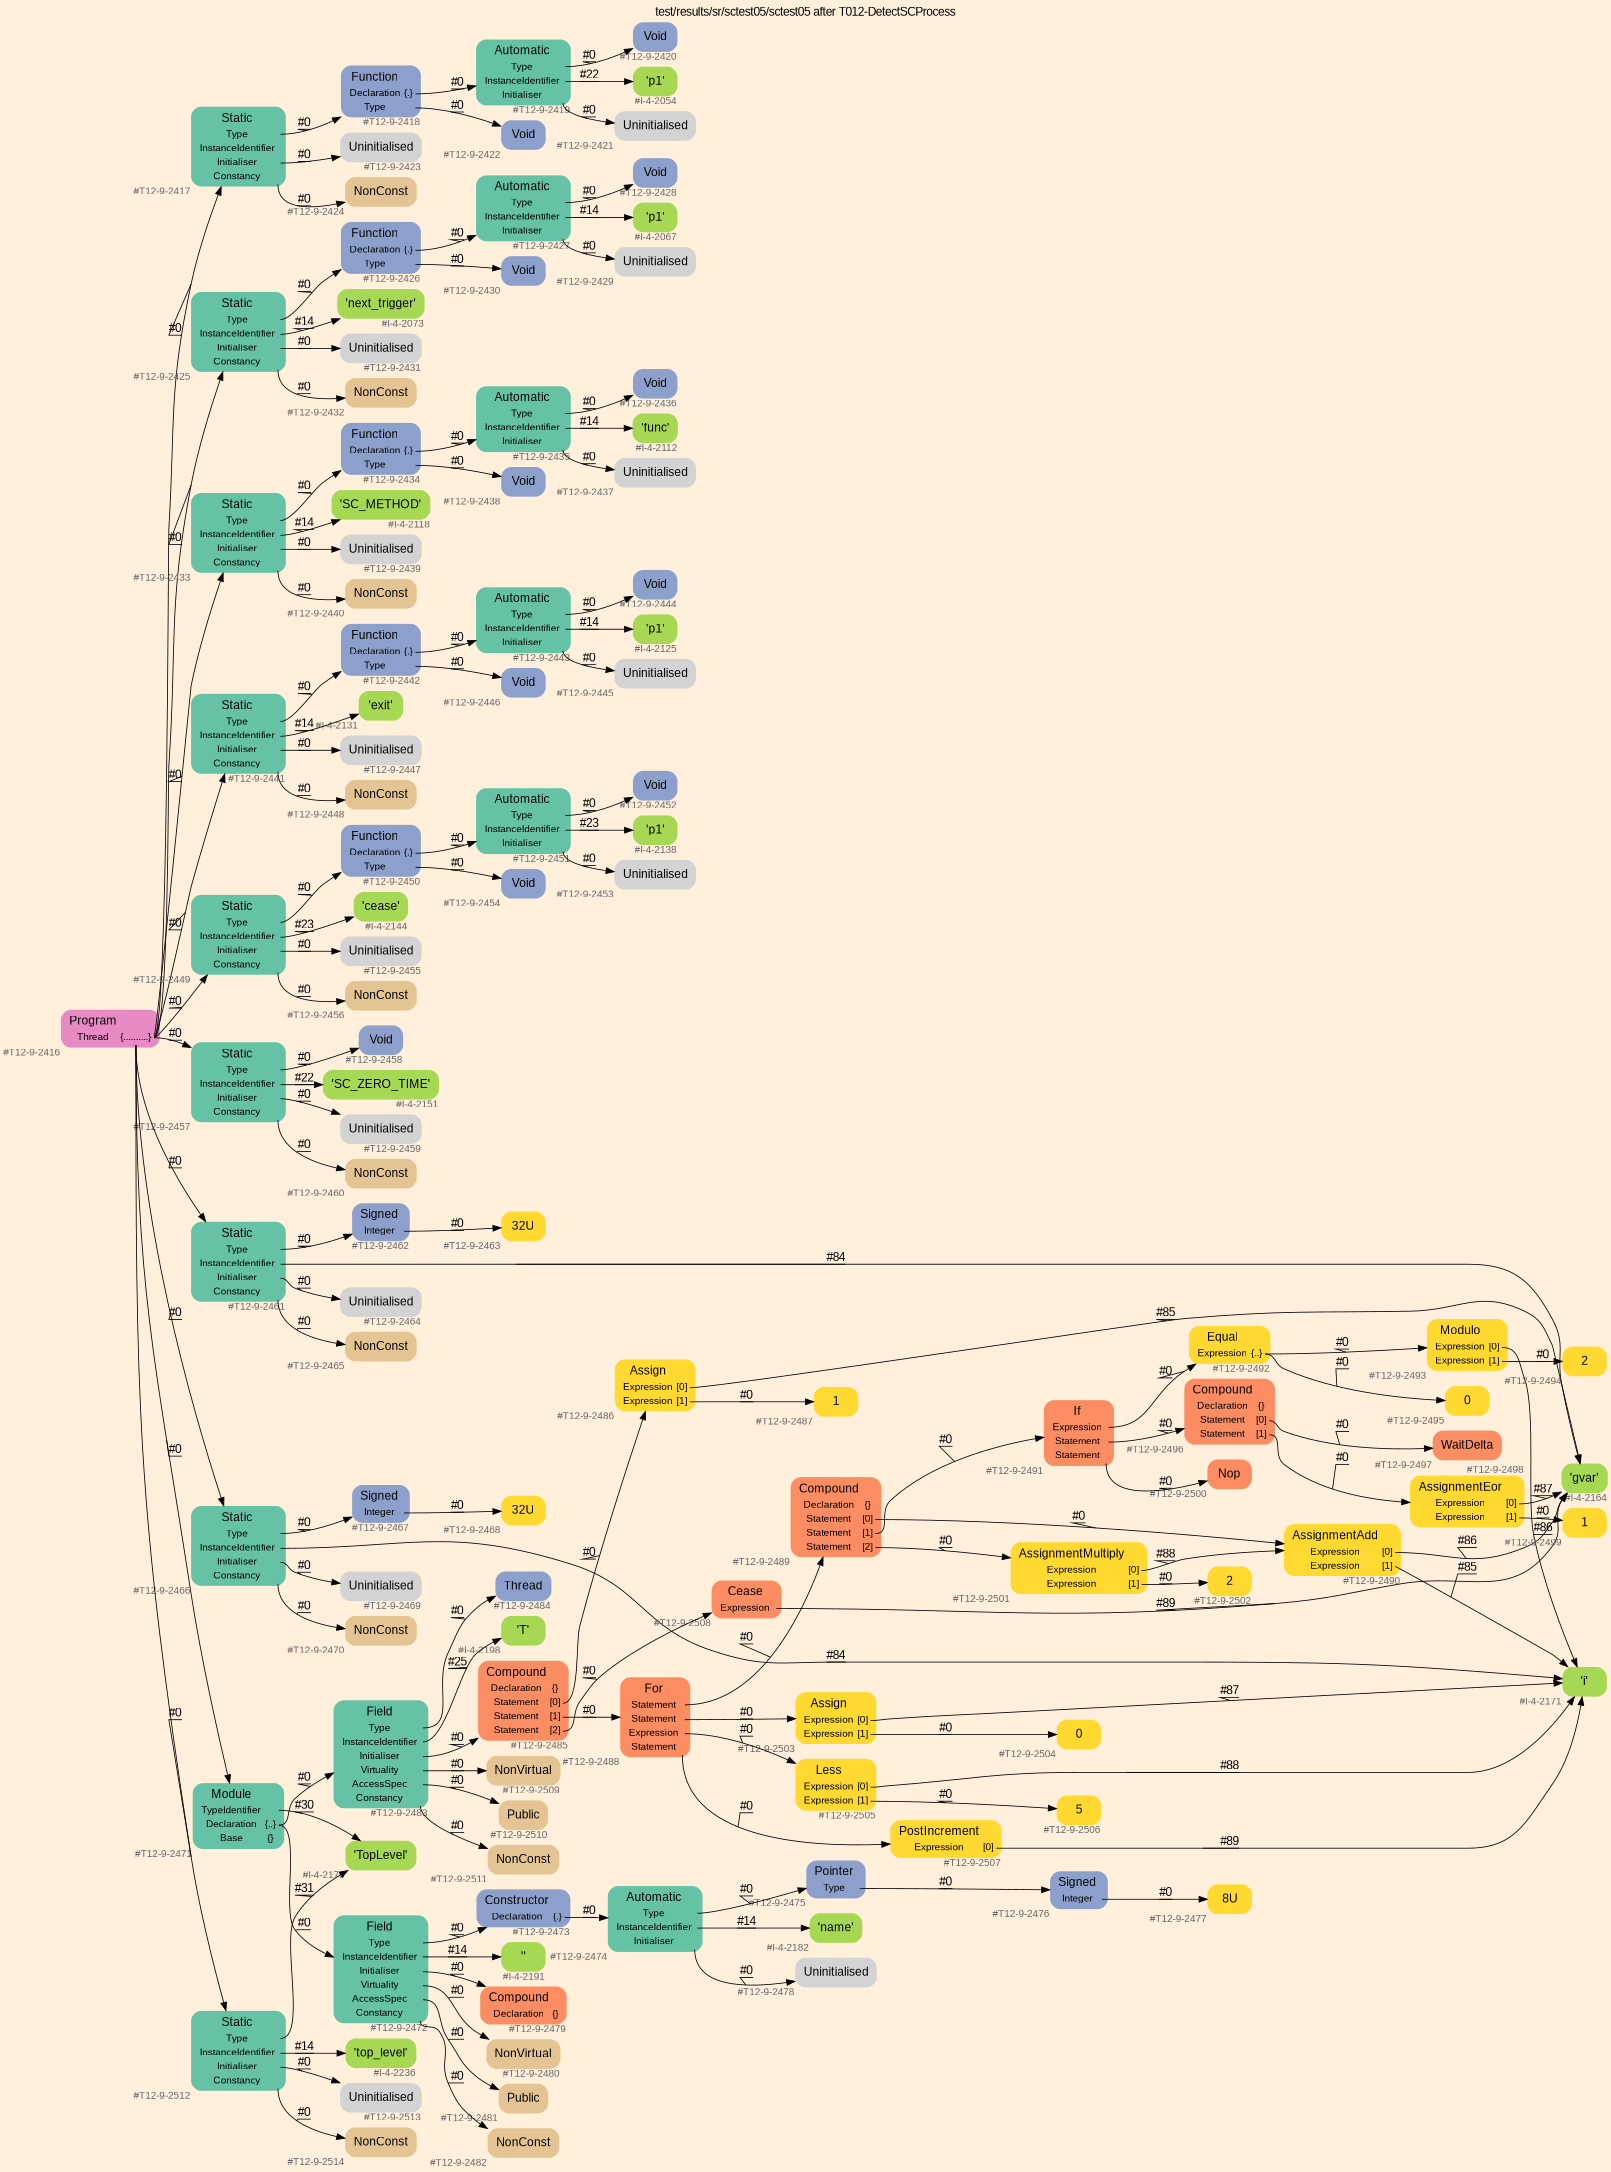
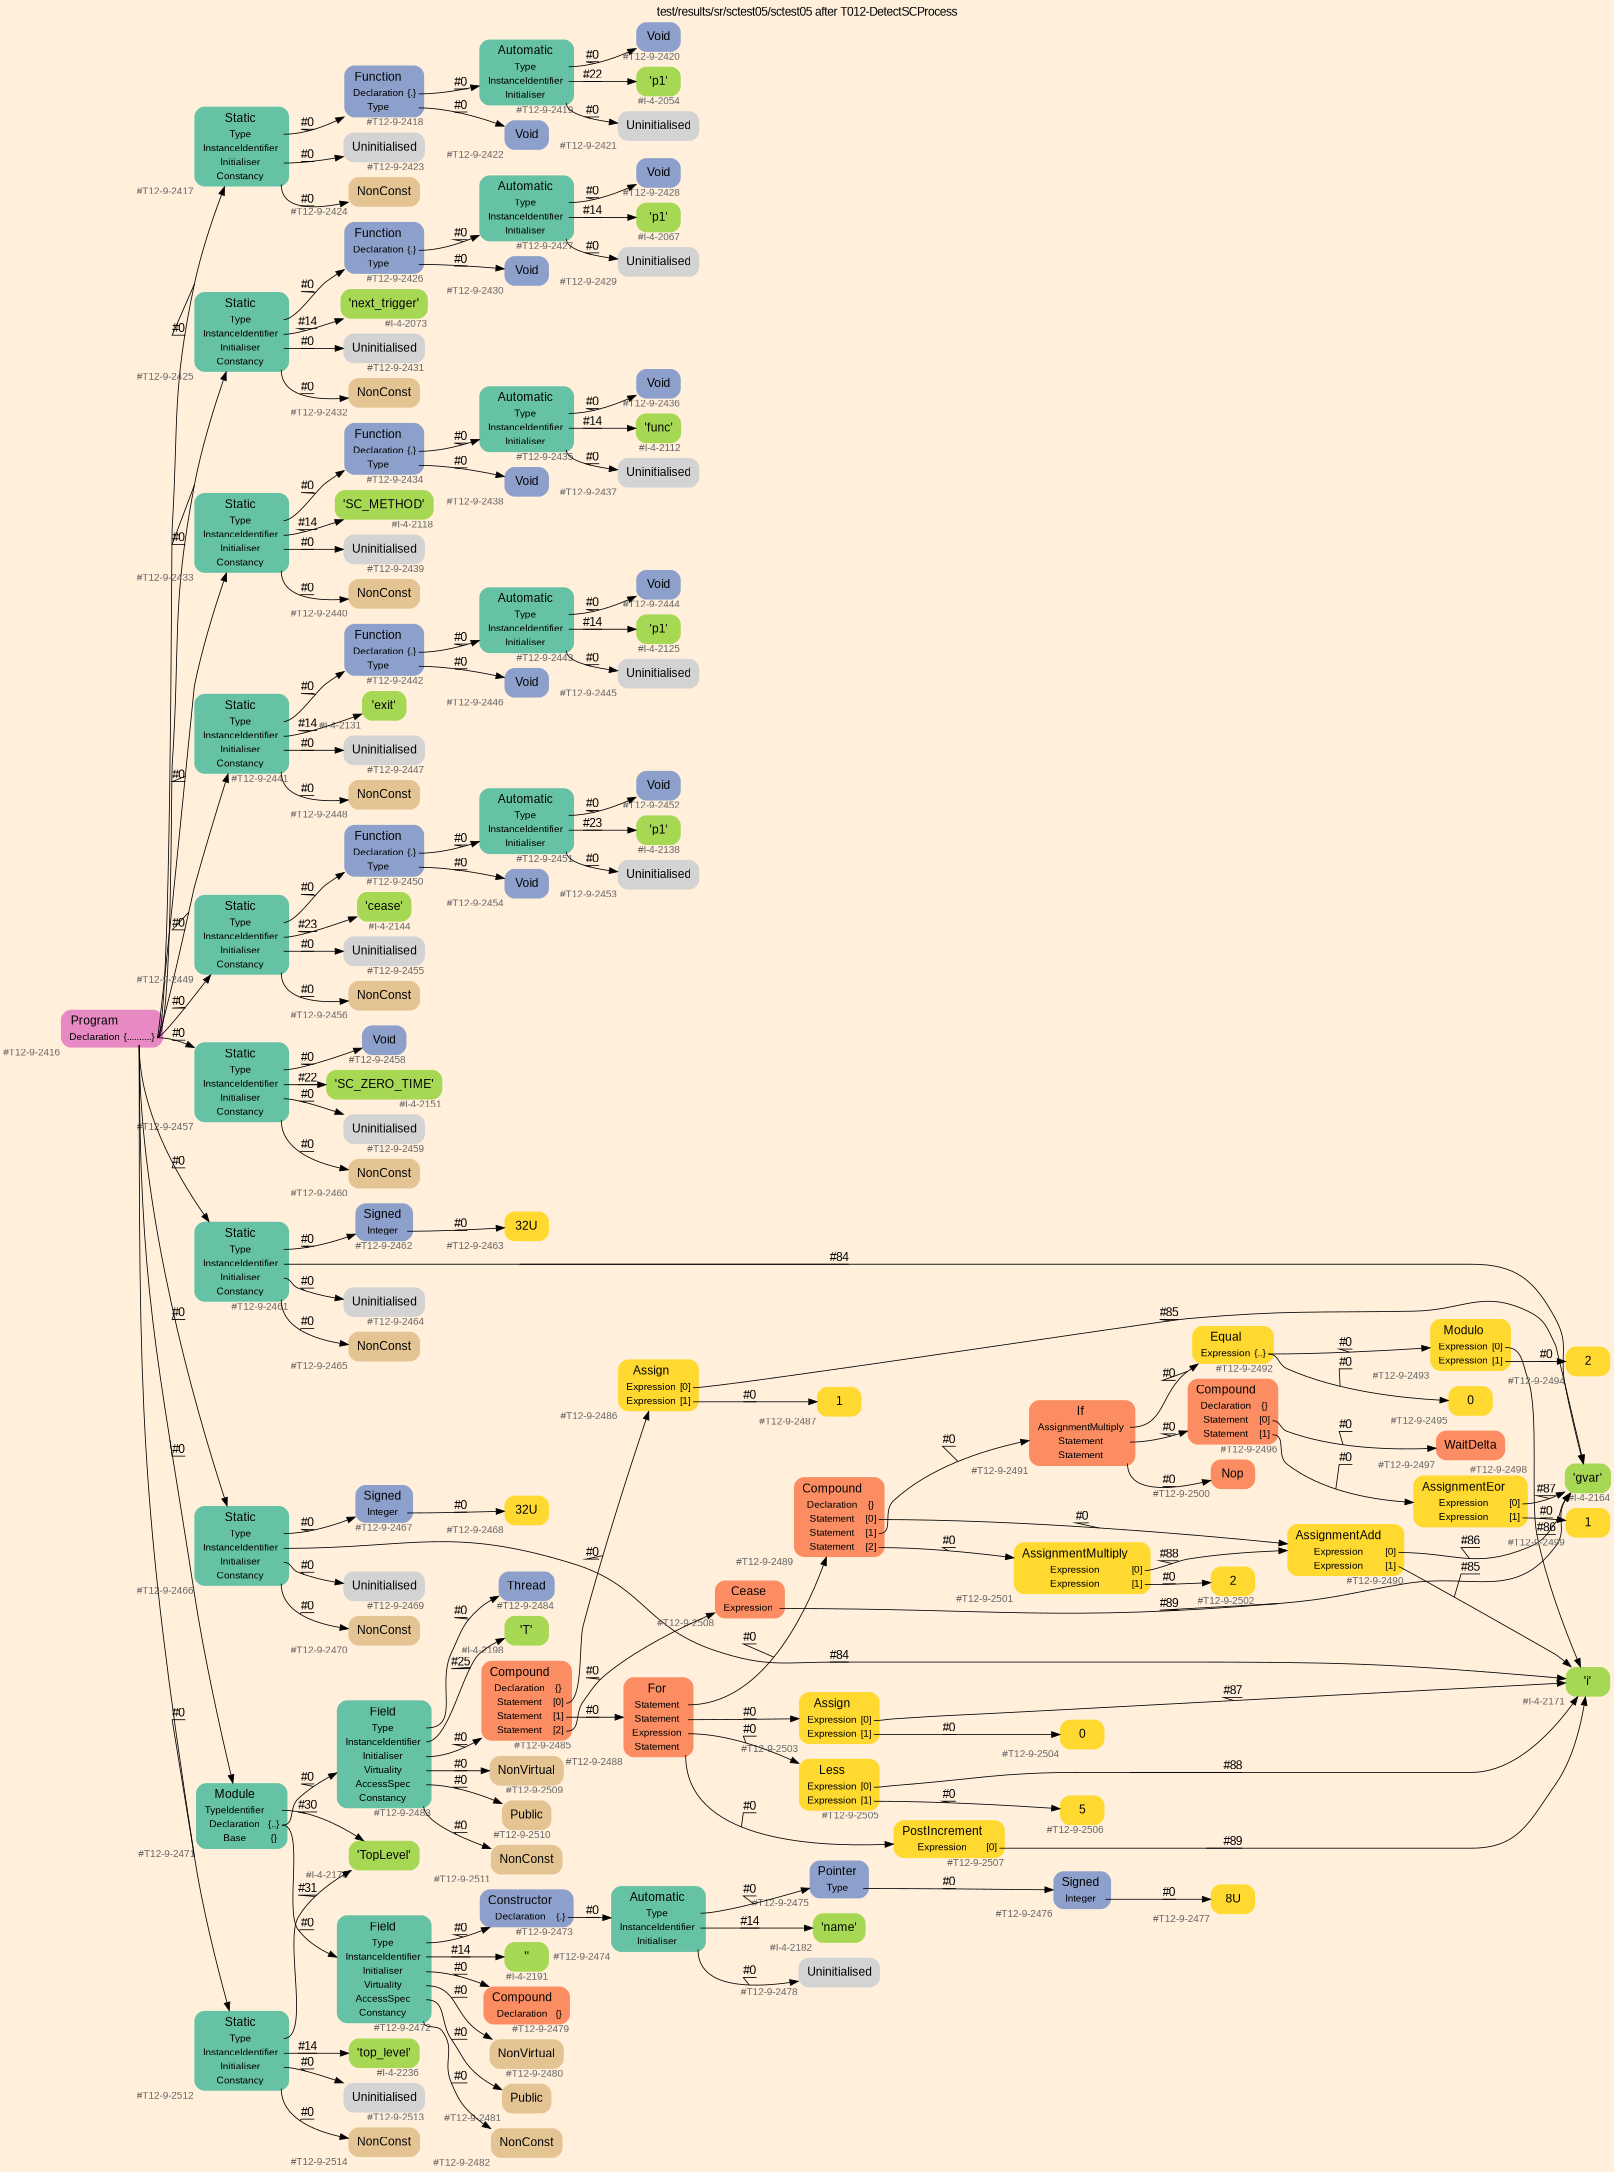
(93, 1037) -> (95, 1037)
(1078, 1427) -> (1081, 1427)
